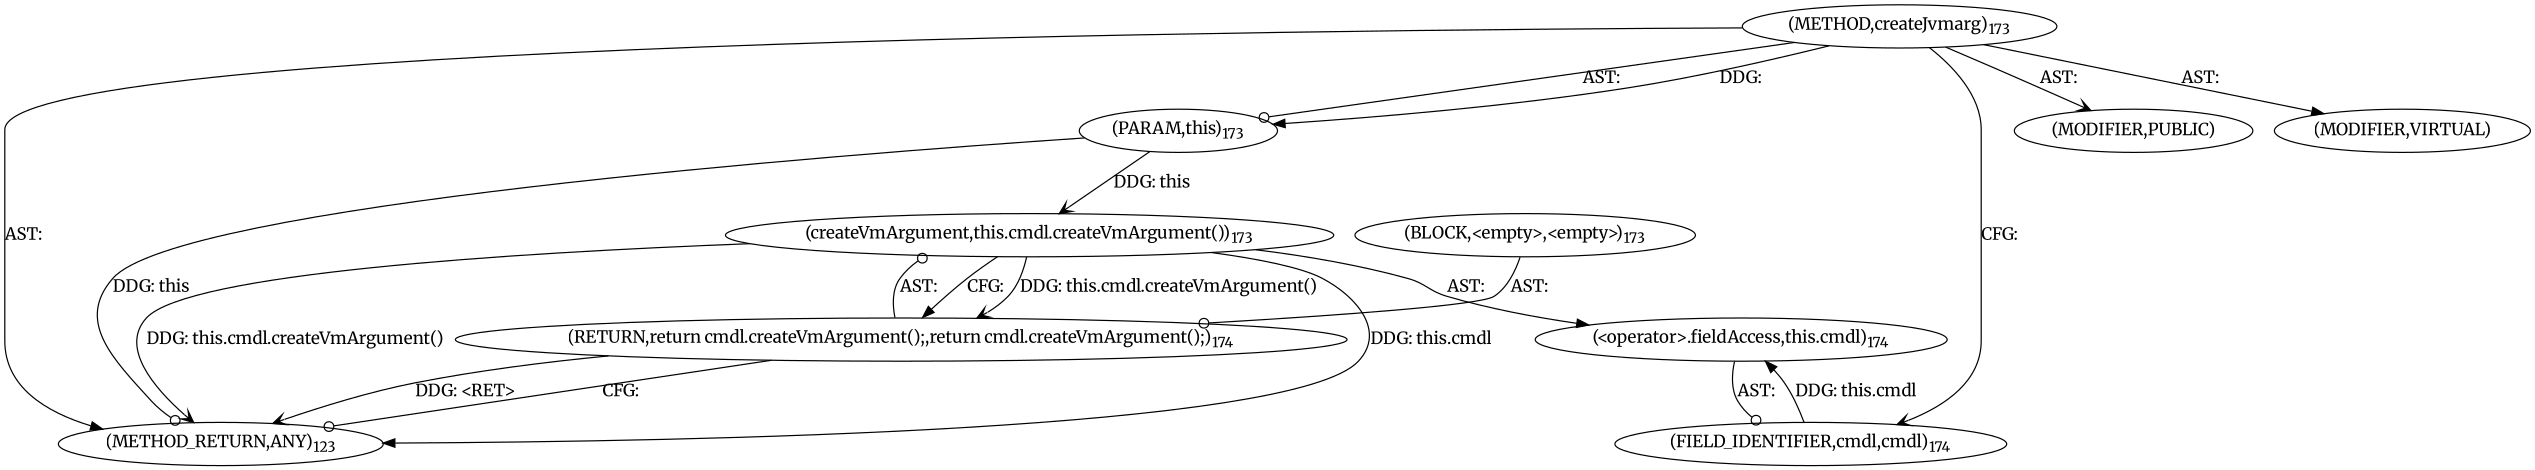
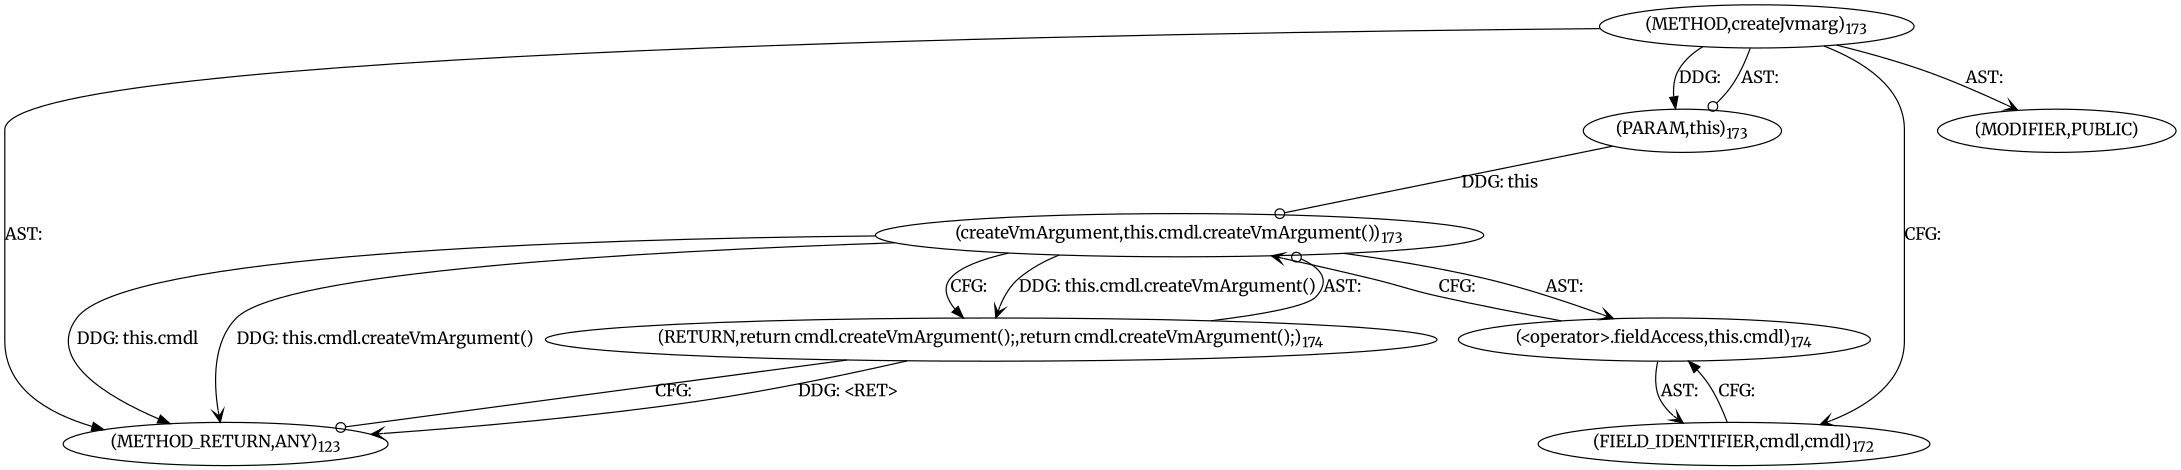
(2402, 131) -> none
(1109, 179) -> (1449, 179)
(509, 190) -> none
(1525, 235) -> none
(1418, 282) -> (1475, 276)
none -> (1422, 292)
(1734, 392) -> (1657, 391)
(1856, 392) -> (1739, 392)
(1940, 442) -> (1864, 442)
